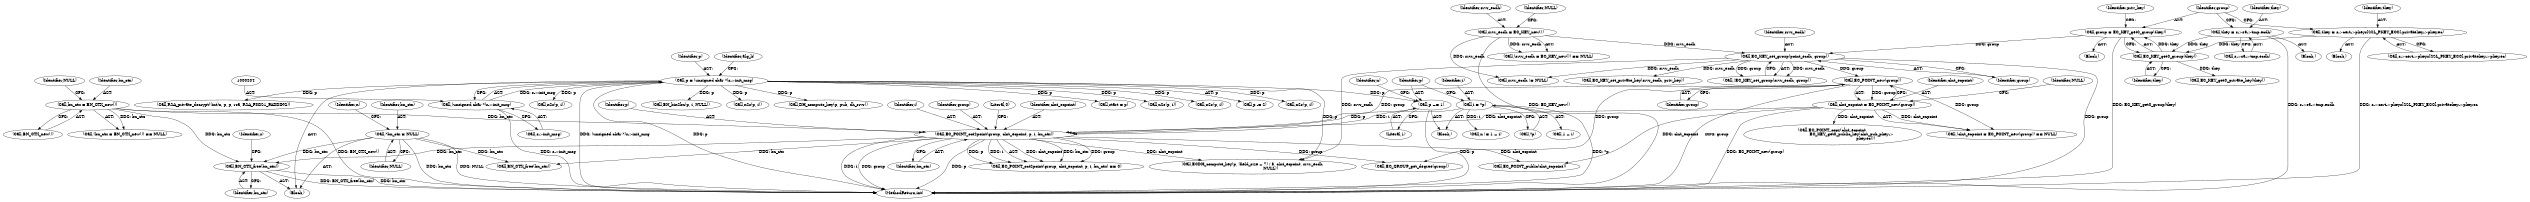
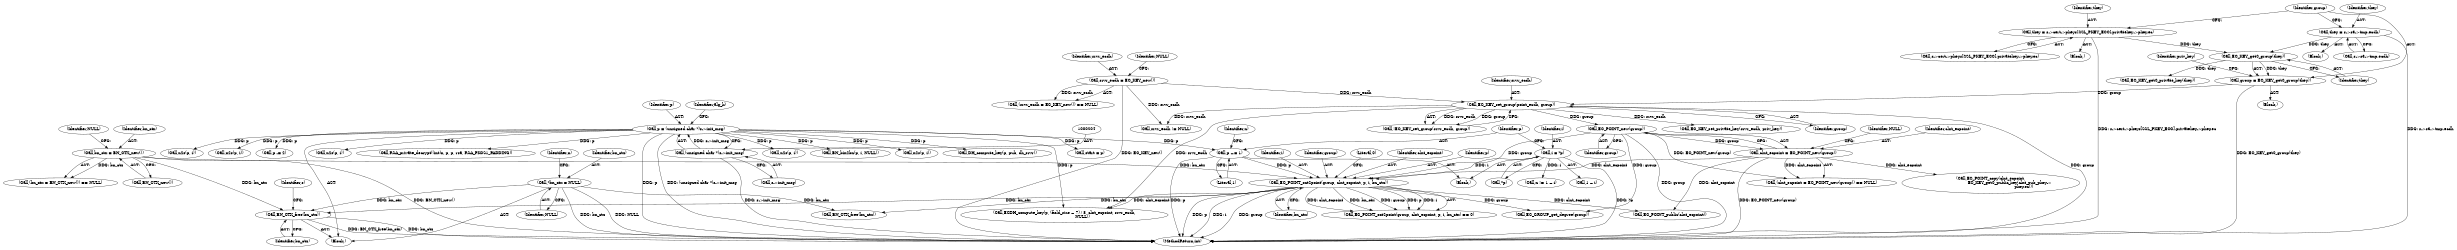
(2127, 48) -> none
(1212, 93) -> (290, 141)
(1967, 105) -> (1702, 153)
